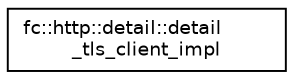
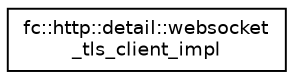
(147, 40) -> (147, 40)
